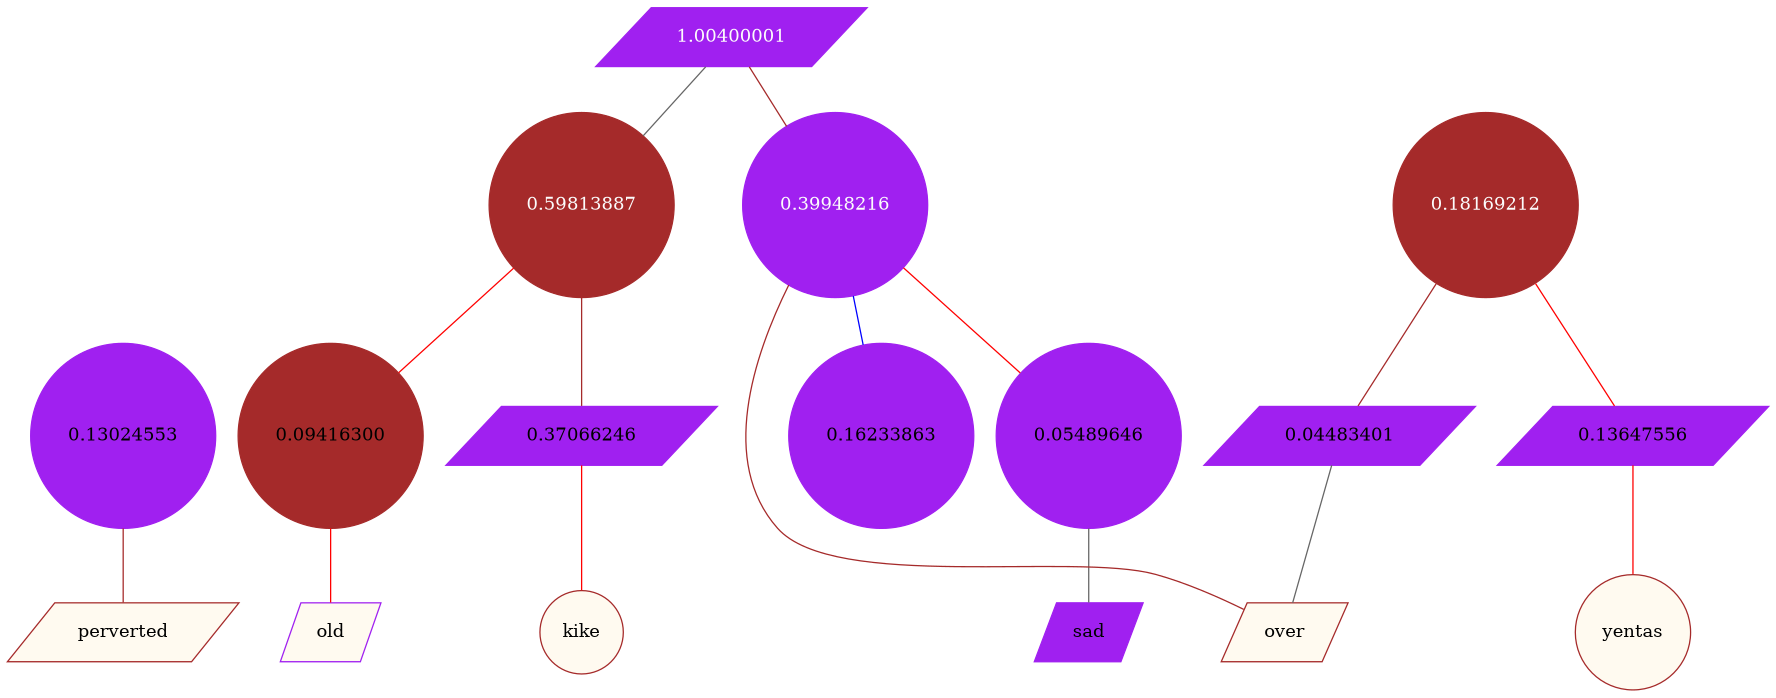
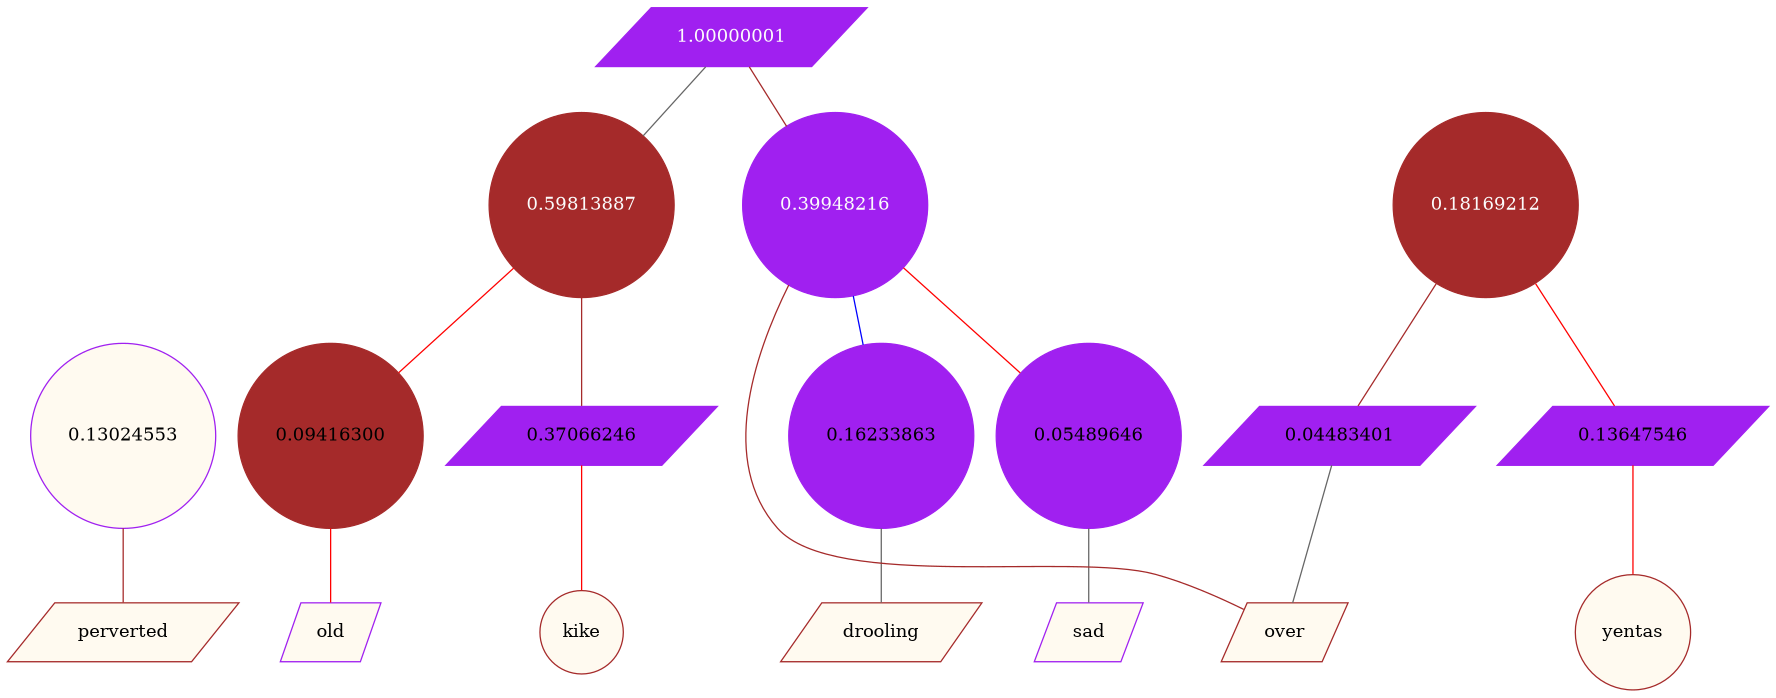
(731, 37) -> (731, 37)
(123, 436) -> (123, 436)
(1633, 436) -> (1633, 436)
none -> (881, 632)
(1089, 632) -> (1089, 632)
